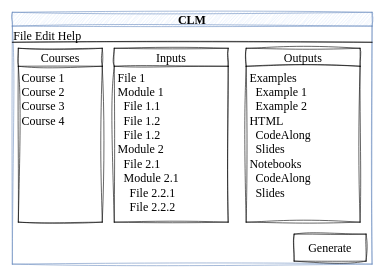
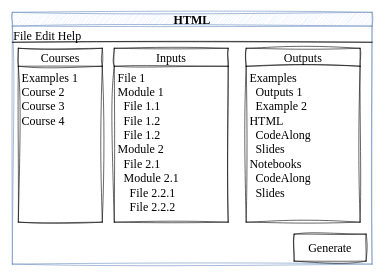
(192, 20) -> (192, 20)
(47, 99) -> (52, 99)
(280, 135) -> (280, 135)
